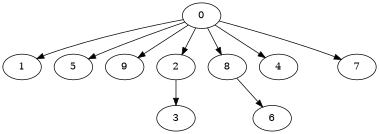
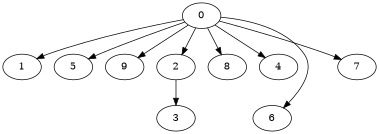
(247, 90) -> (281, 34)
